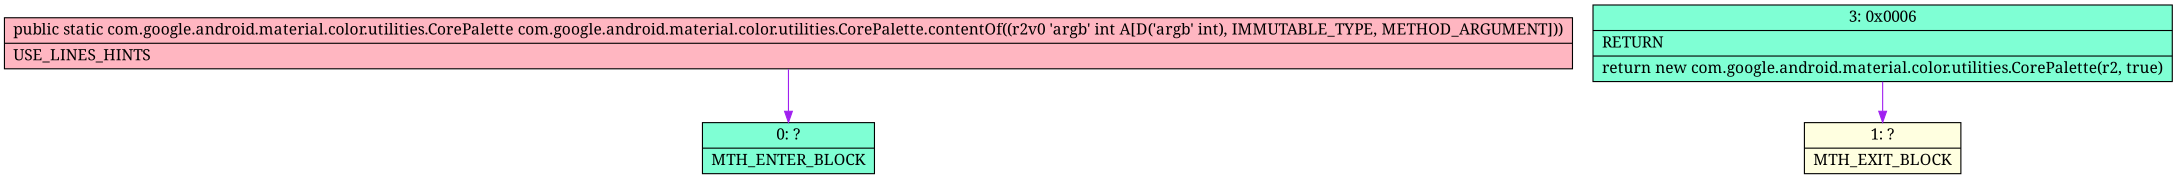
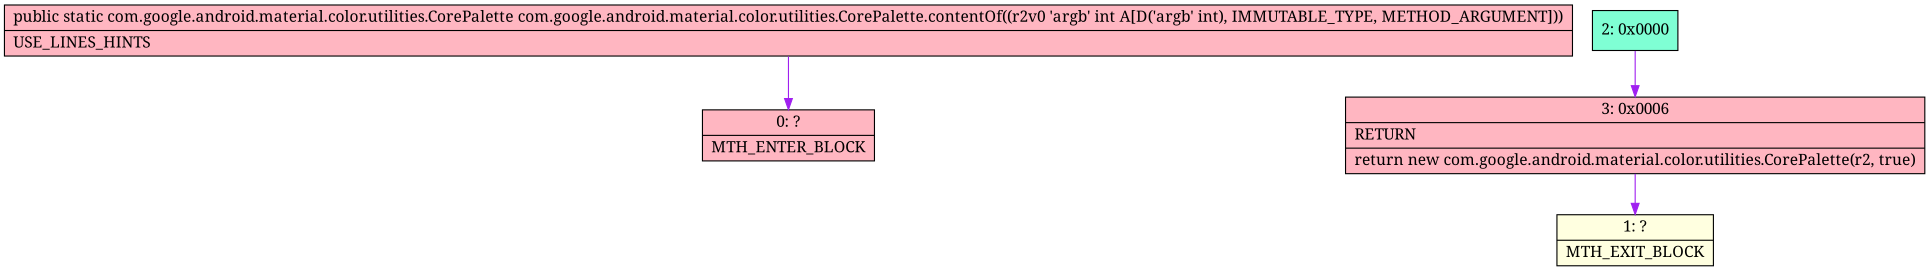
none -> (1635, 31)
(1883, 43) -> (1635, 135)
(788, 148) -> (788, 135)
